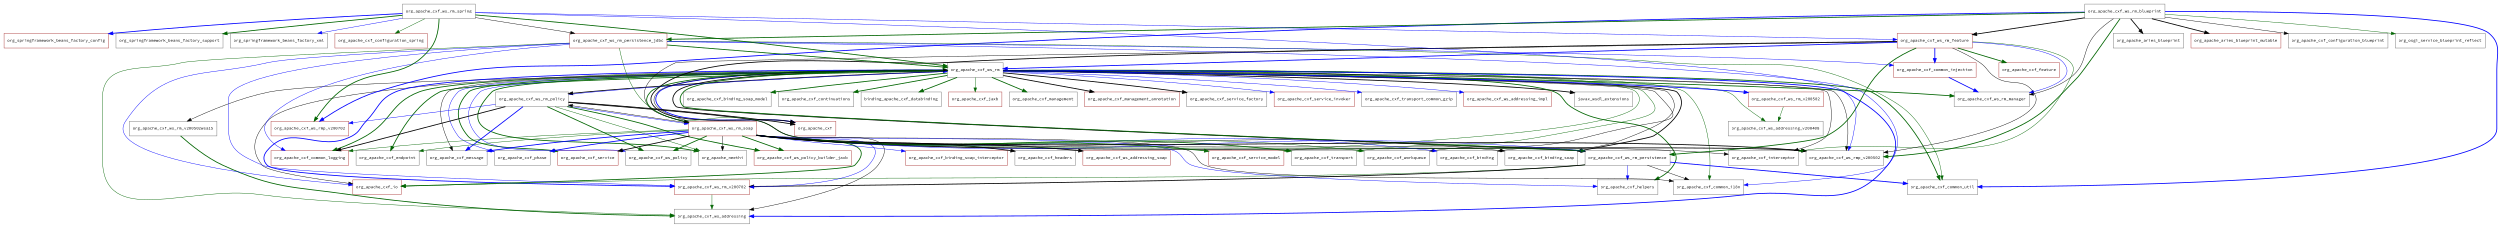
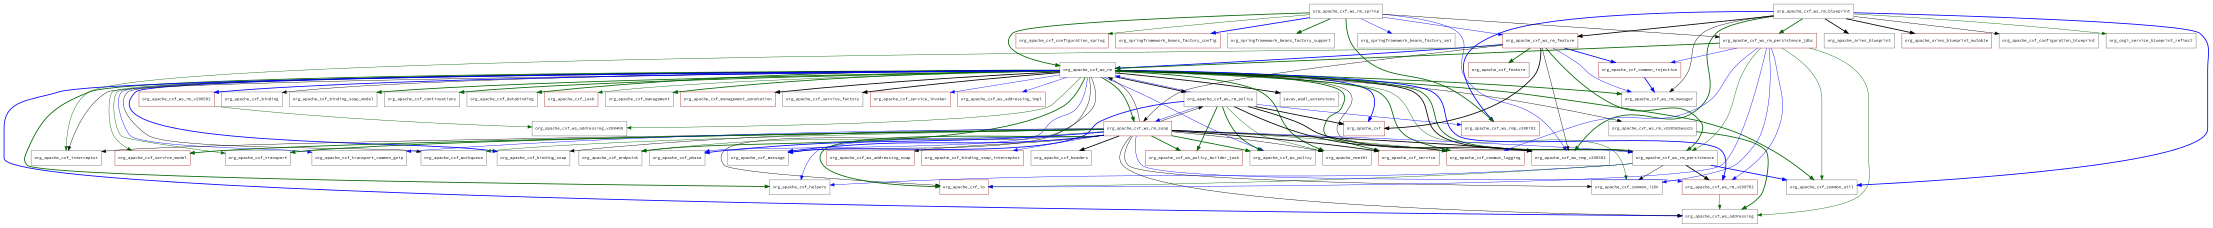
(1405, 78) -> (137, 113)
(901, 99) -> (502, 99)
(1095, 142) -> (757, 134)
(918, 144) -> (1011, 144)
